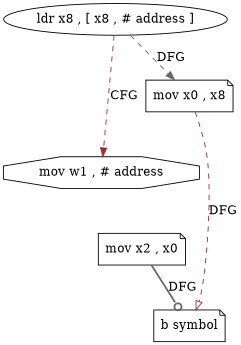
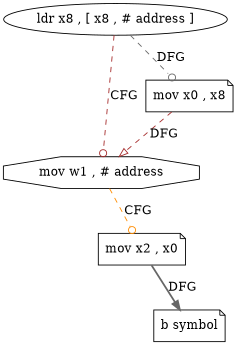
(149, 54) -> (149, 54)
(109, 92) -> (109, 92)
(209, 206) -> (149, 131)
none -> (120, 208)
(163, 284) -> (163, 284)
